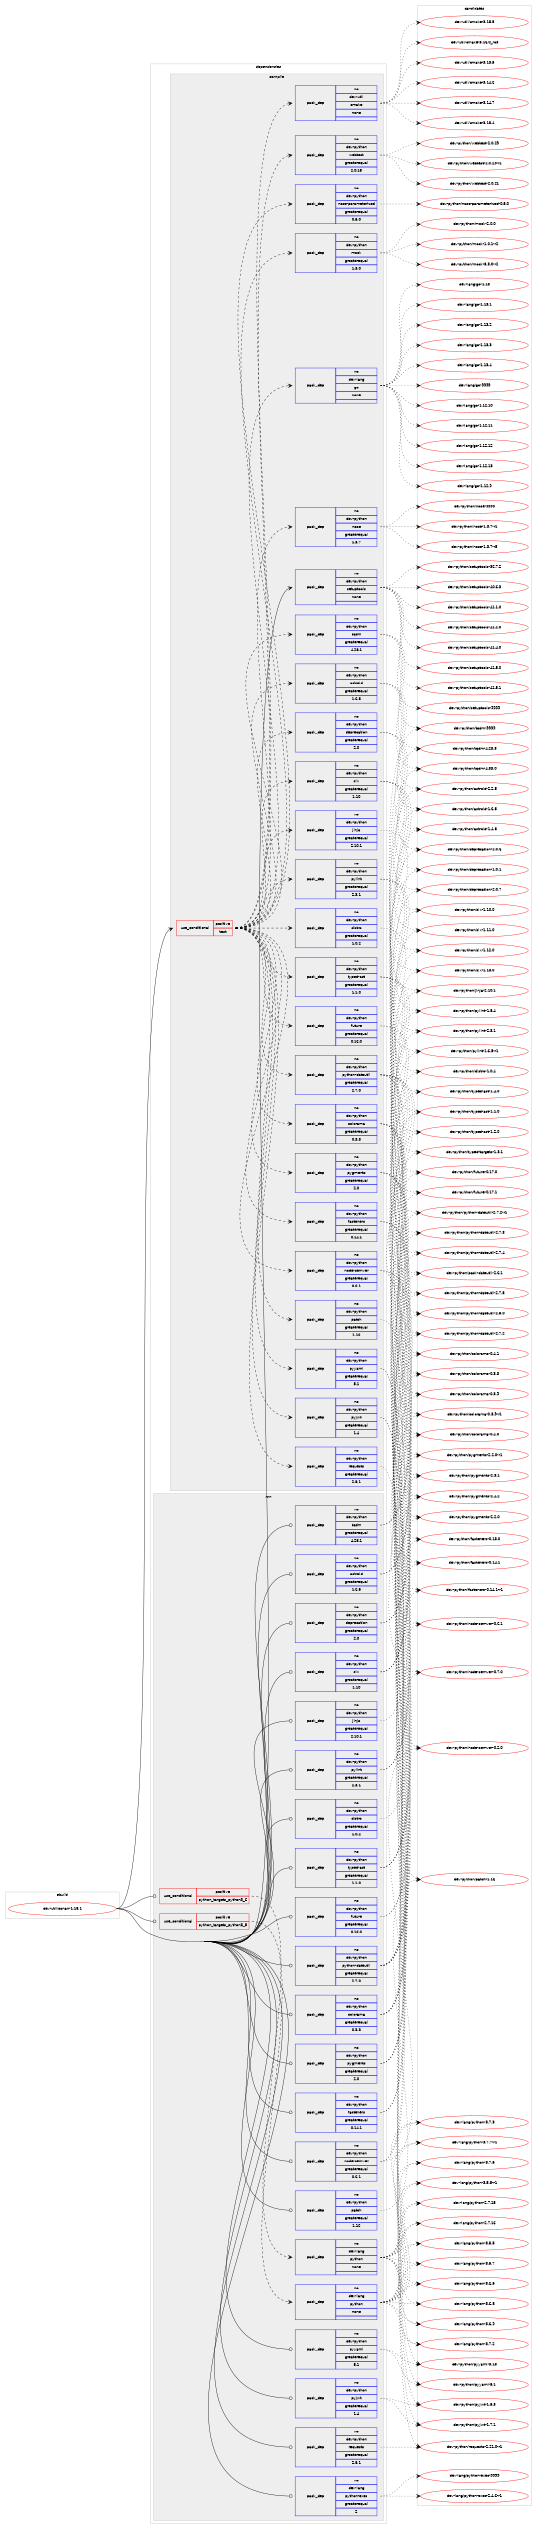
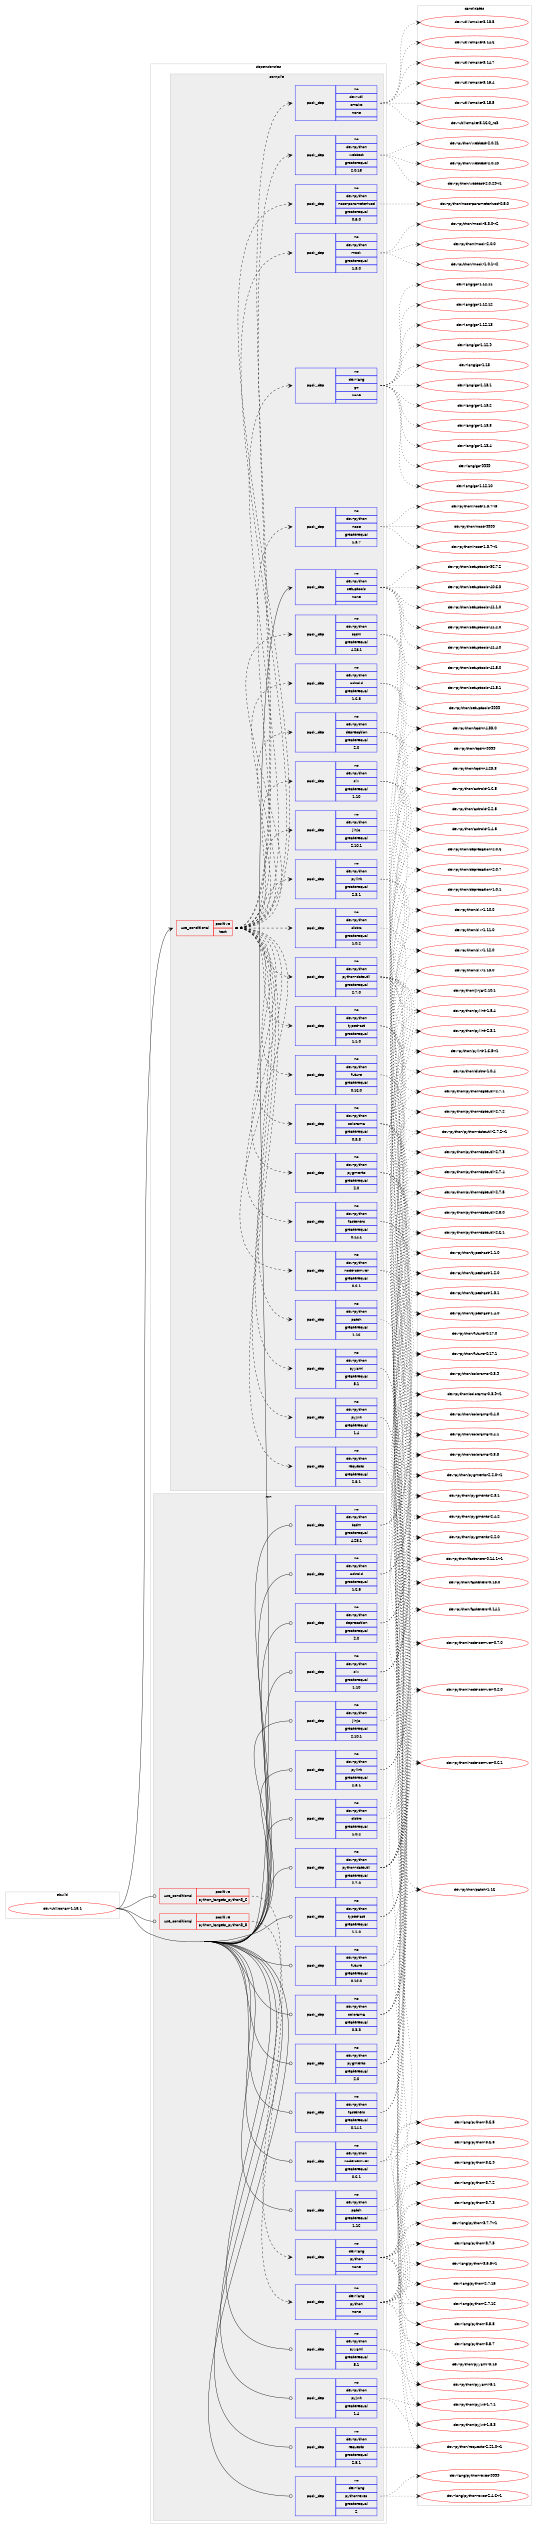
none -> (474, 1092)
(474, 1152) -> (474, 1293)
(474, 1273) -> (474, 1233)
